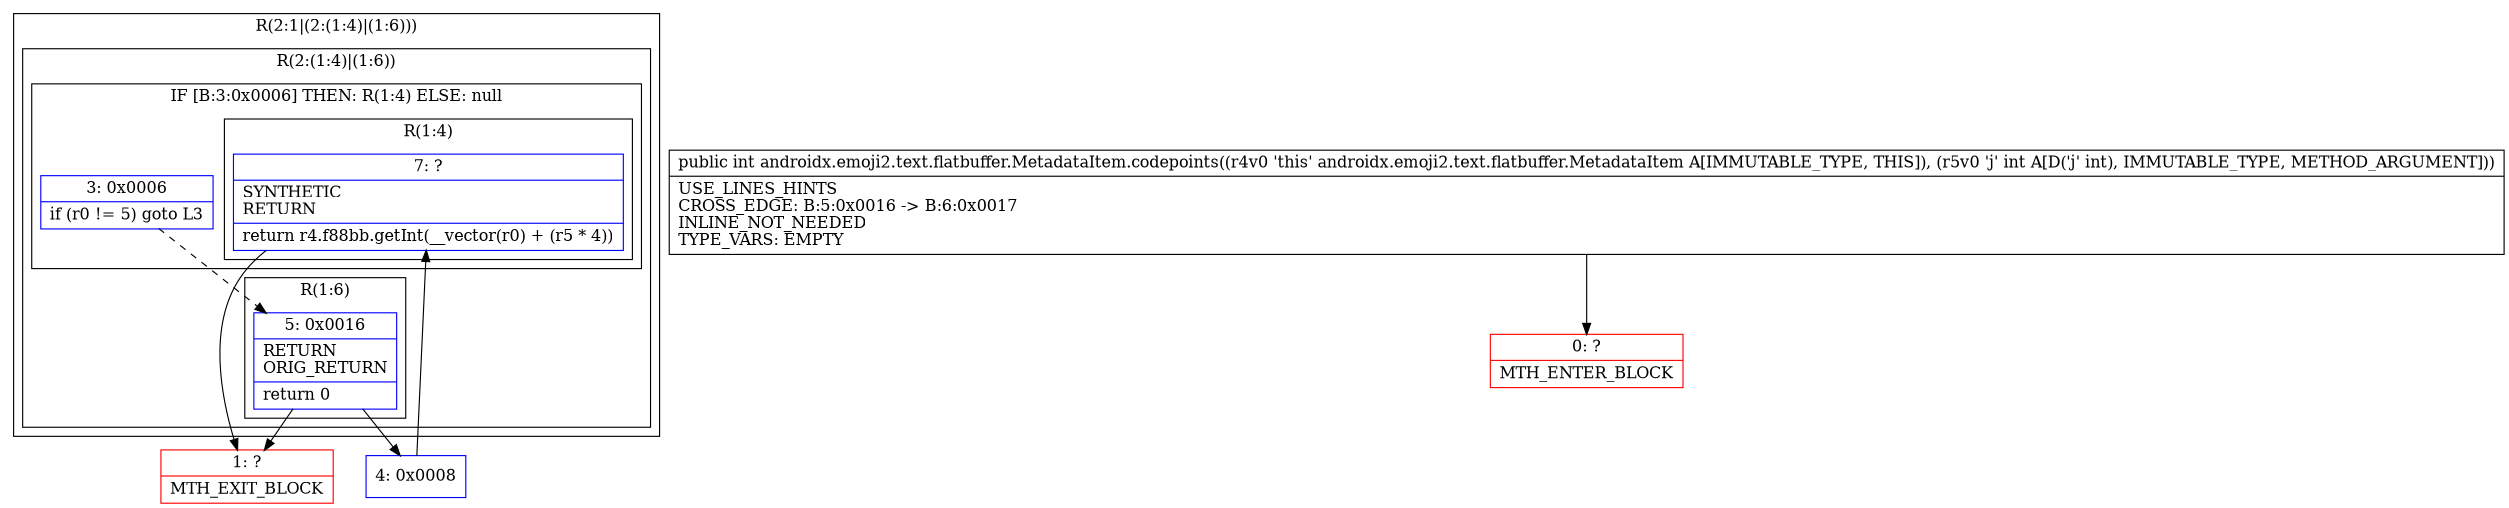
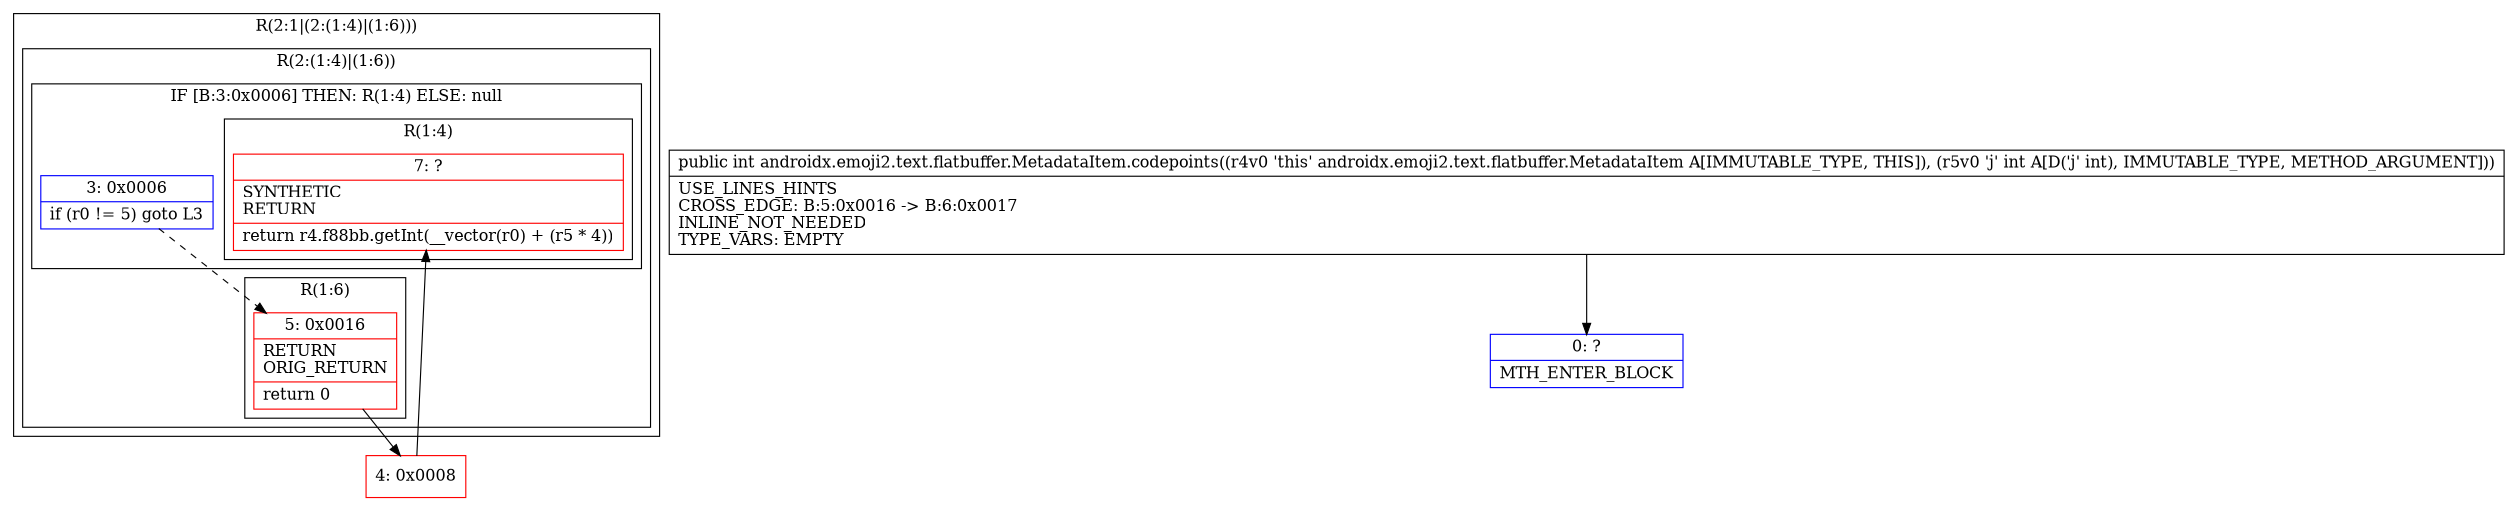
(428, 202) -> (428, 202)
(325, 361) -> (325, 361)
(1587, 361) -> (1587, 361)
(247, 477) -> none
(416, 477) -> (416, 477)
